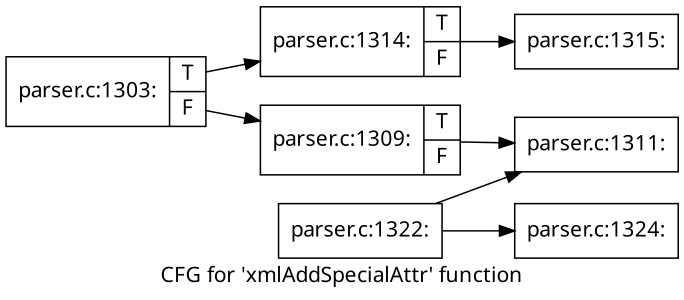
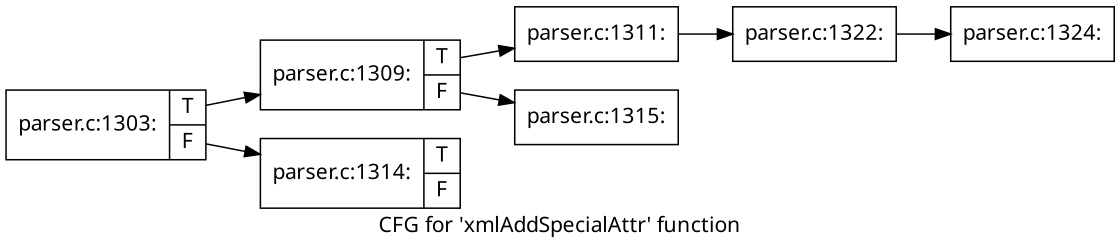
(480, 42) -> (480, 96)
(471, 190) -> (698, 34)
